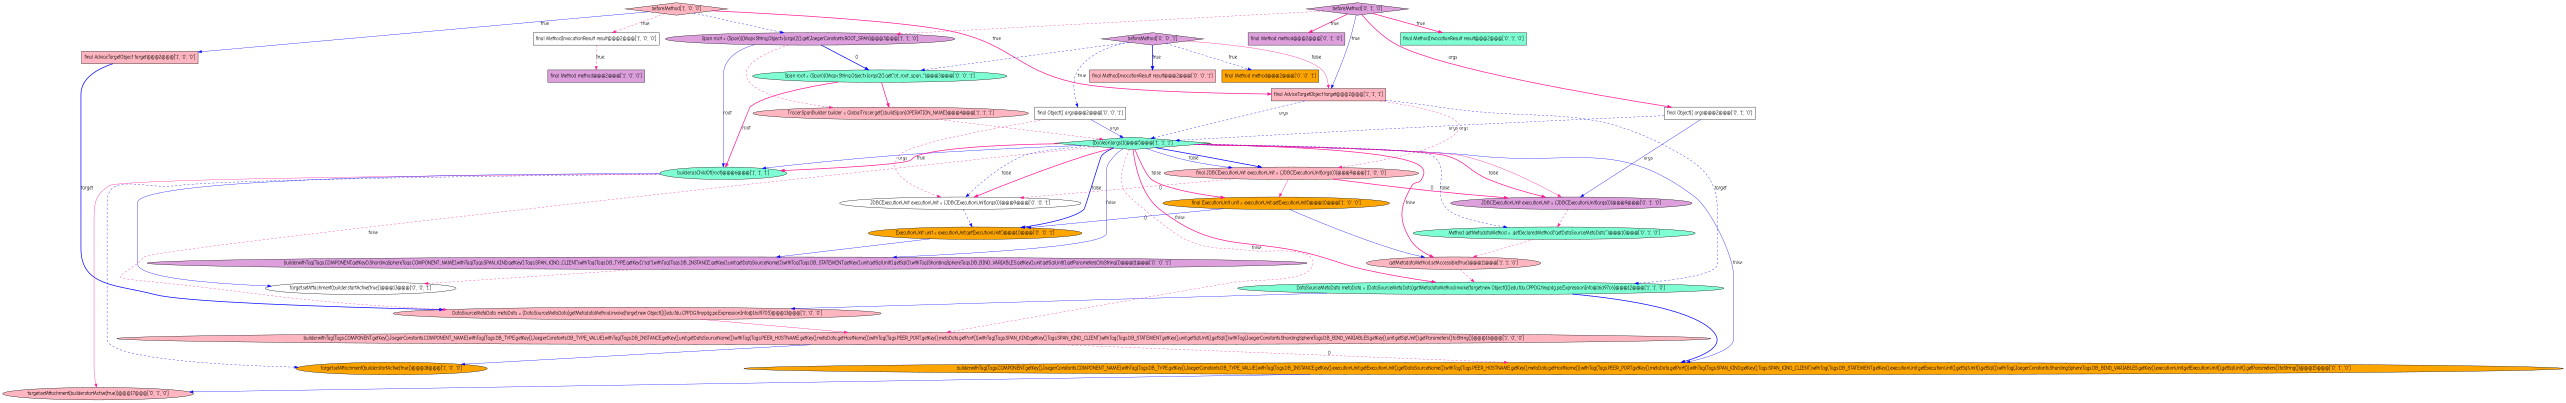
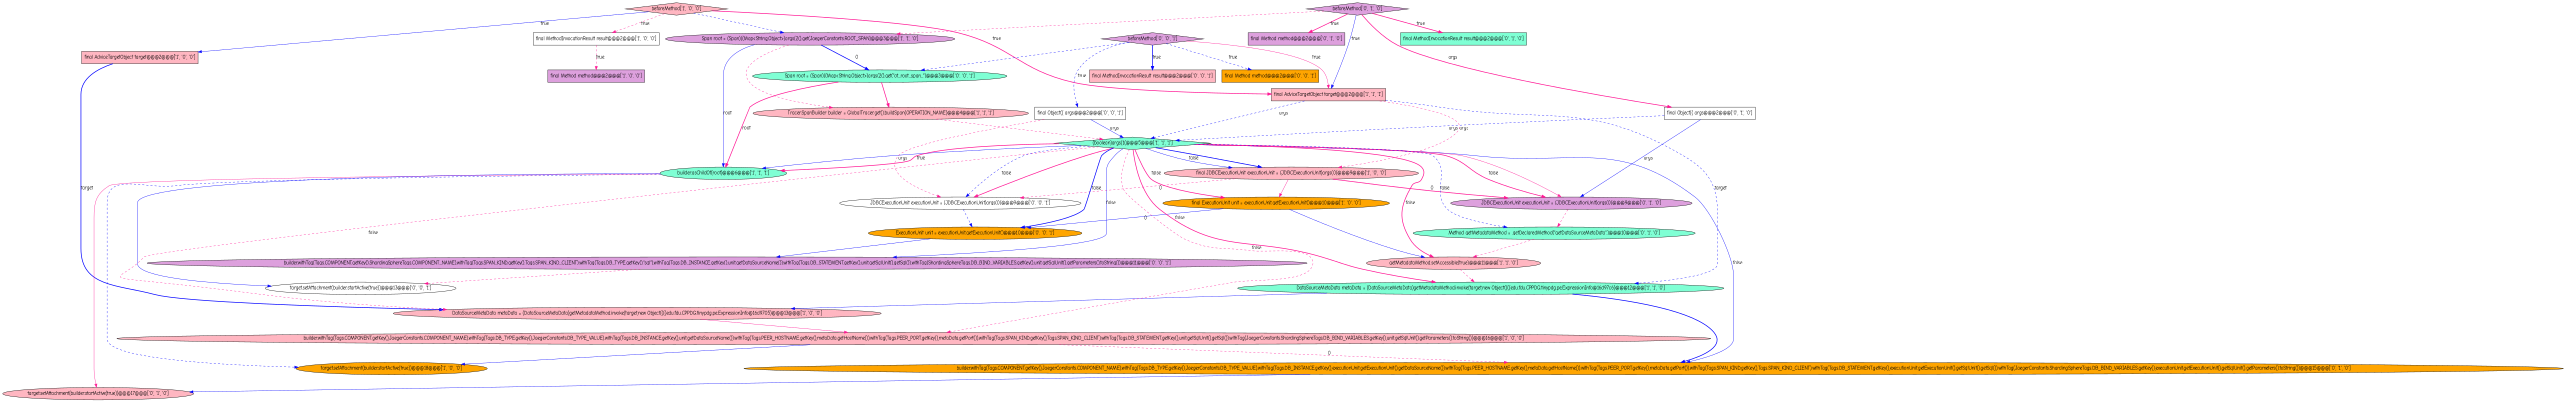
(1316, 58) -> (1316, 58)
